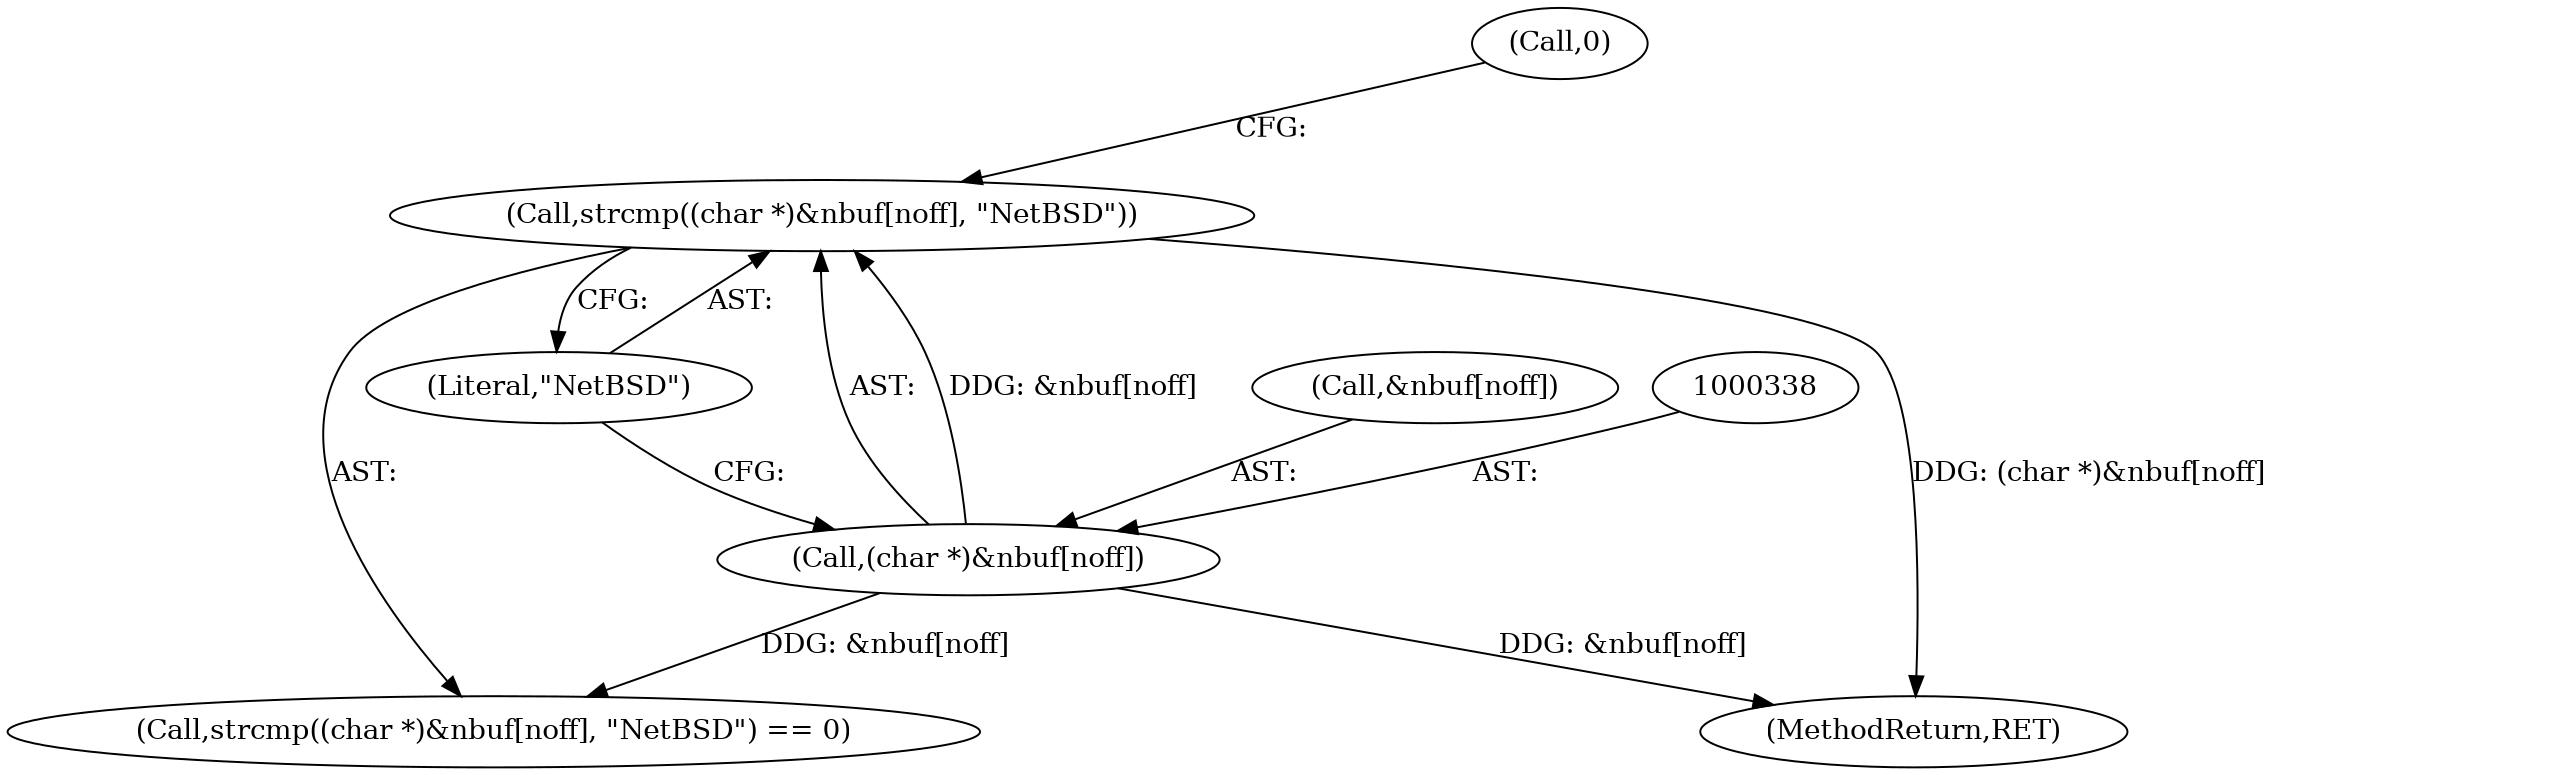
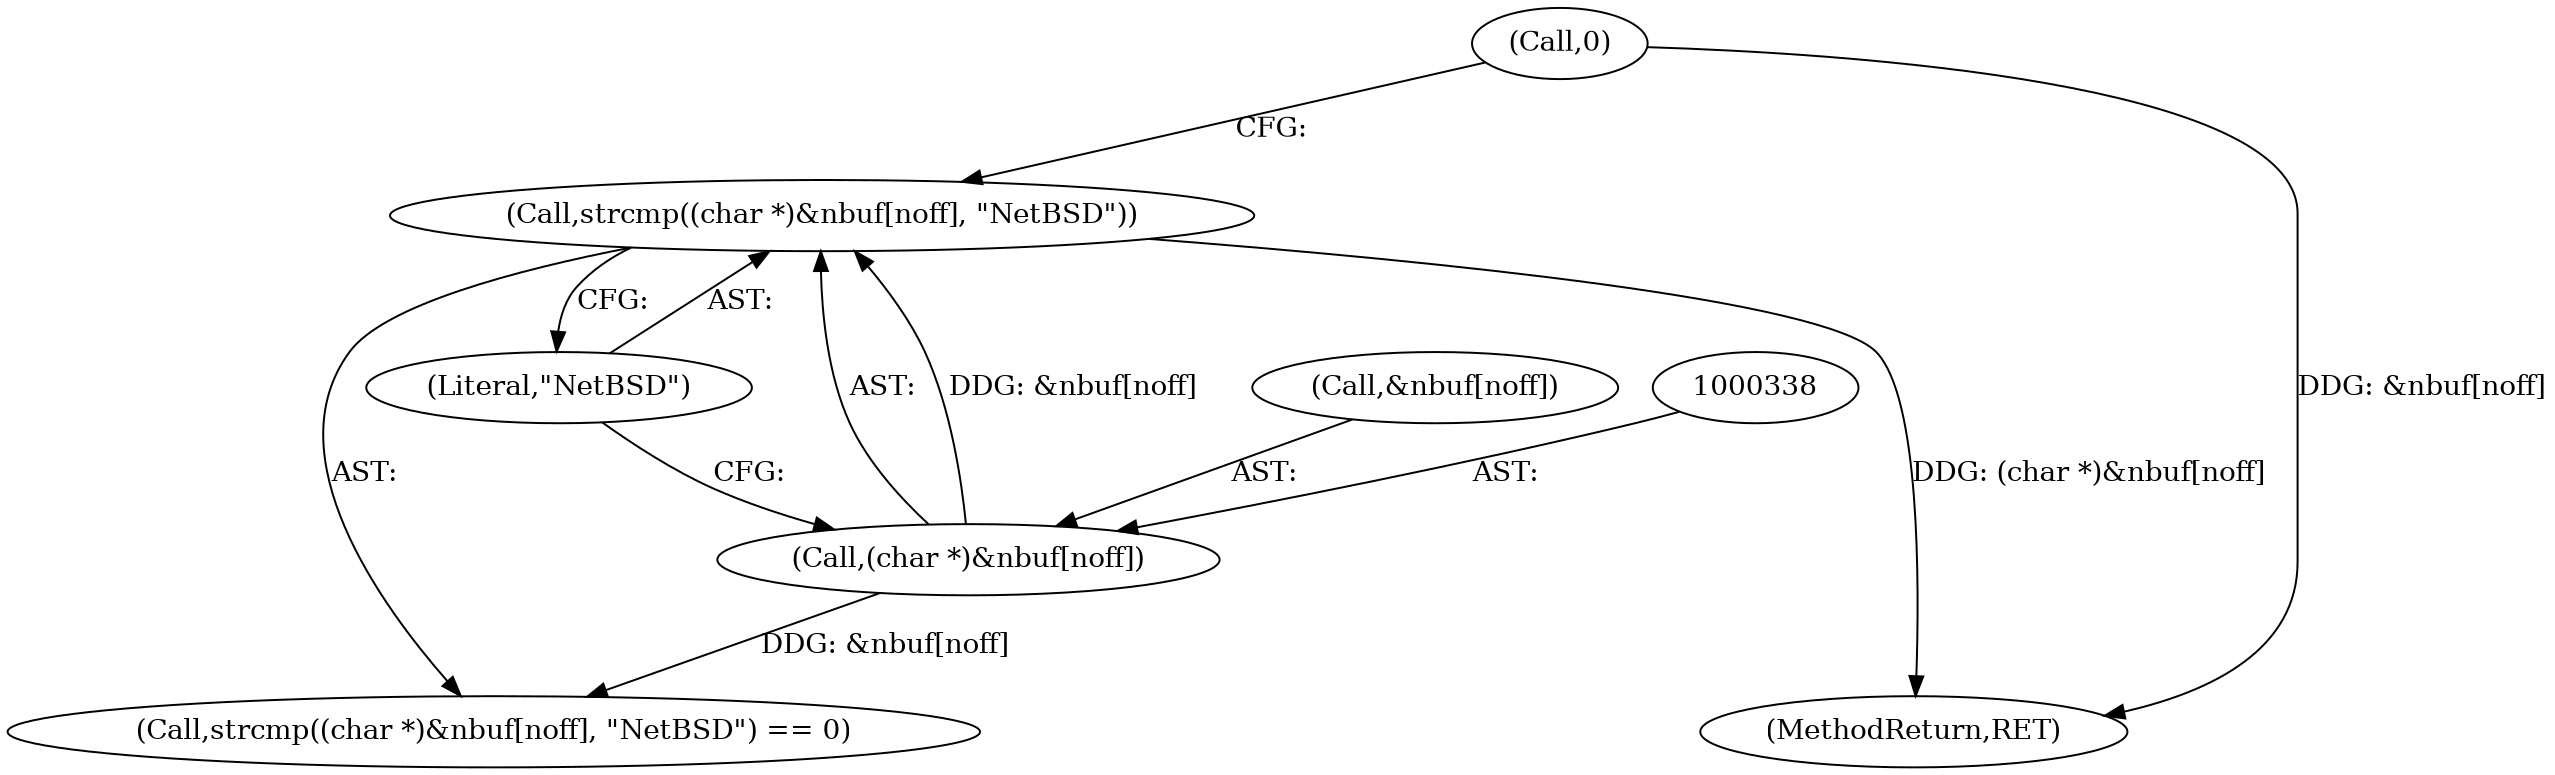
(1436, 645) -> (2276, 167)
